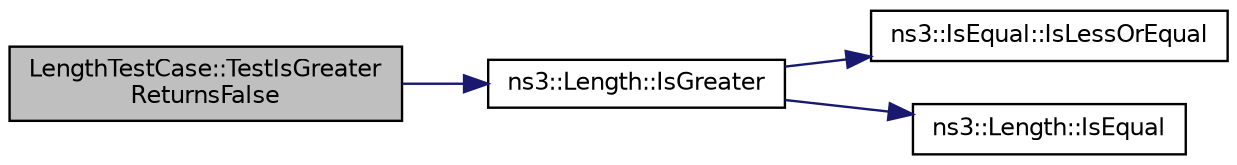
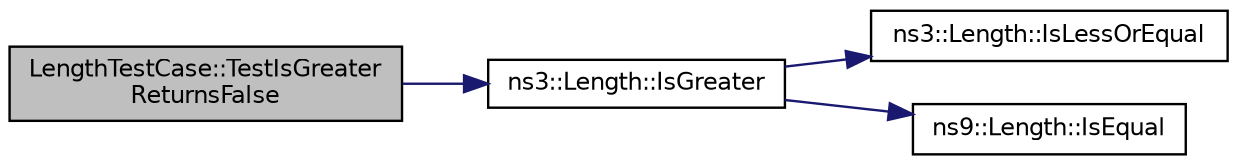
(1049, 36) -> (1049, 36)
(1049, 129) -> (1049, 129)
